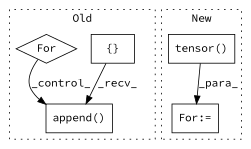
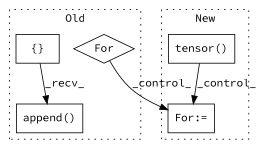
(29, 80) -> (131, 88)
(218, 84) -> (227, 84)
